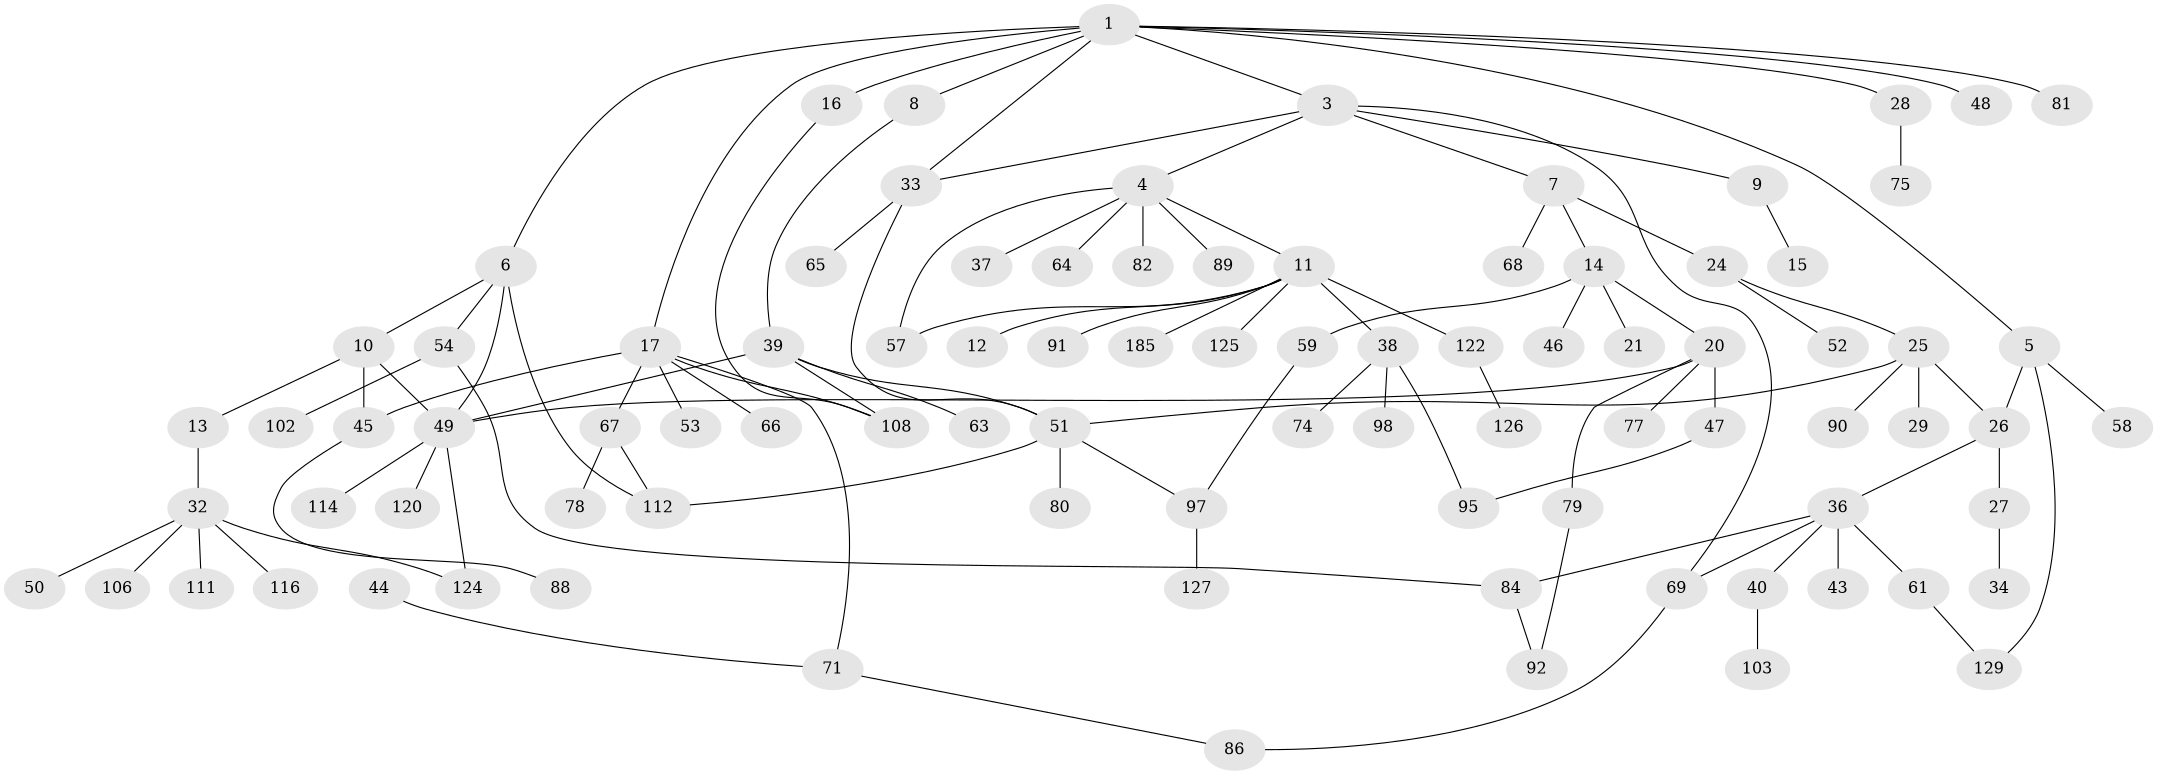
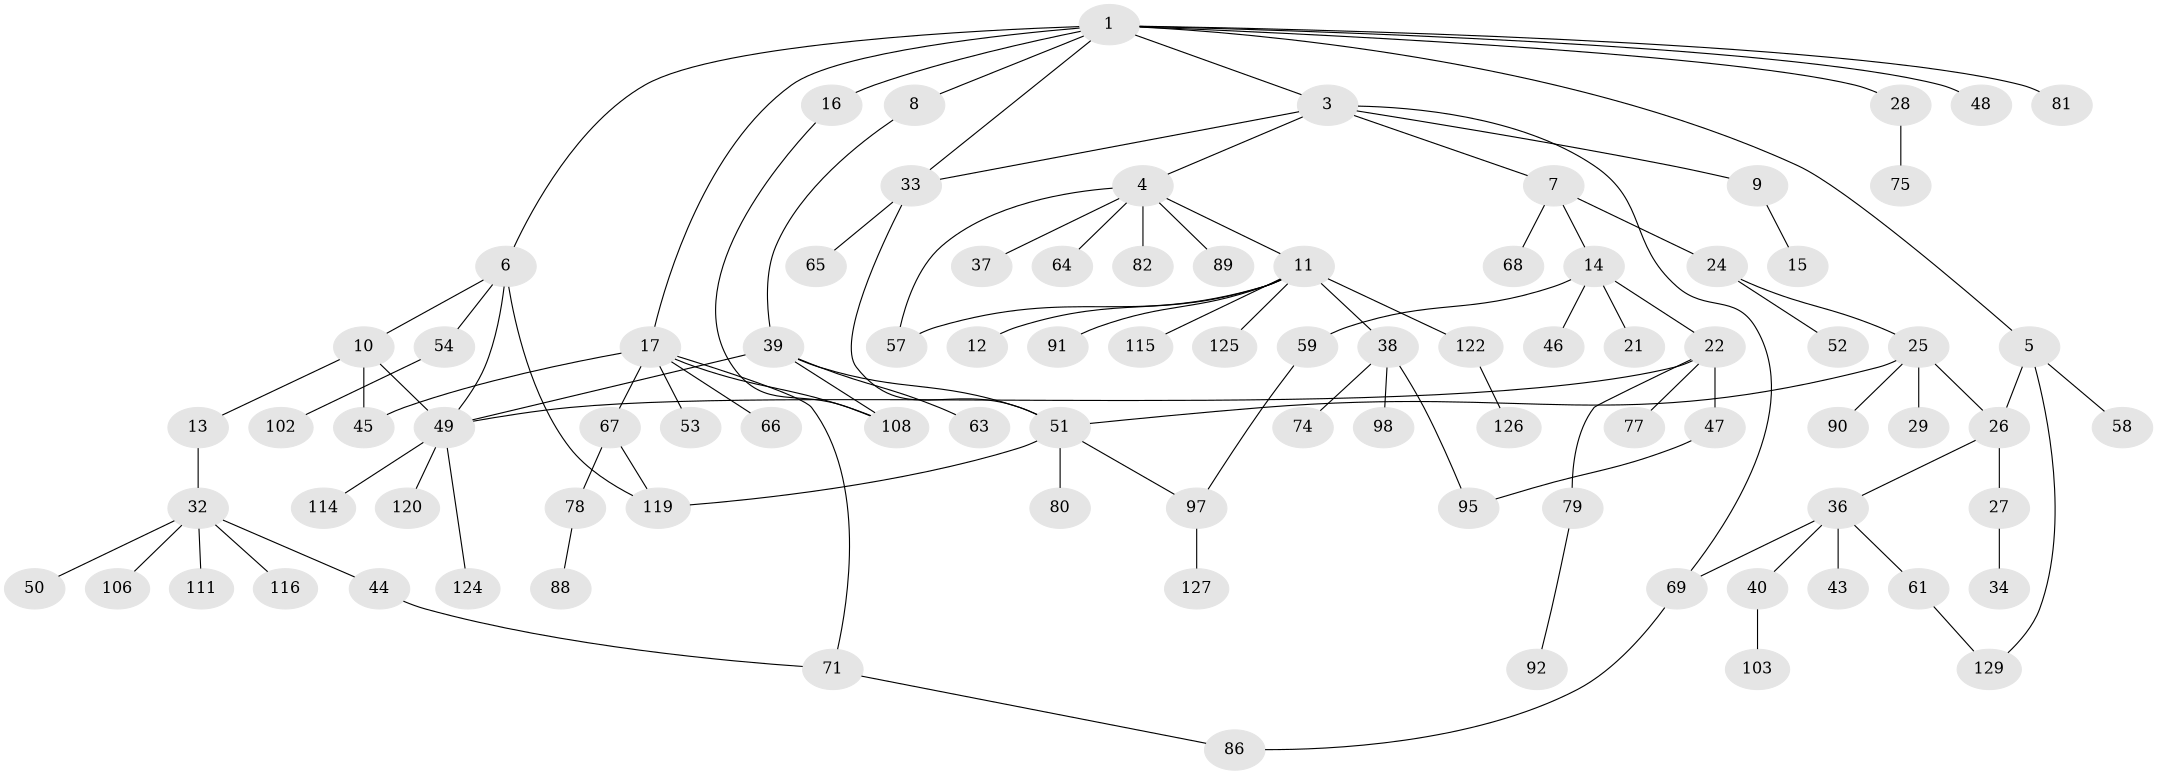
(1141, 347) -> (1141, 347)
(1715, 347) -> (1715, 347)
(658, 508) -> (658, 508)
(284, 531) -> (568, 548)
(282, 539) -> (289, 549)
(1511, 589) -> none
